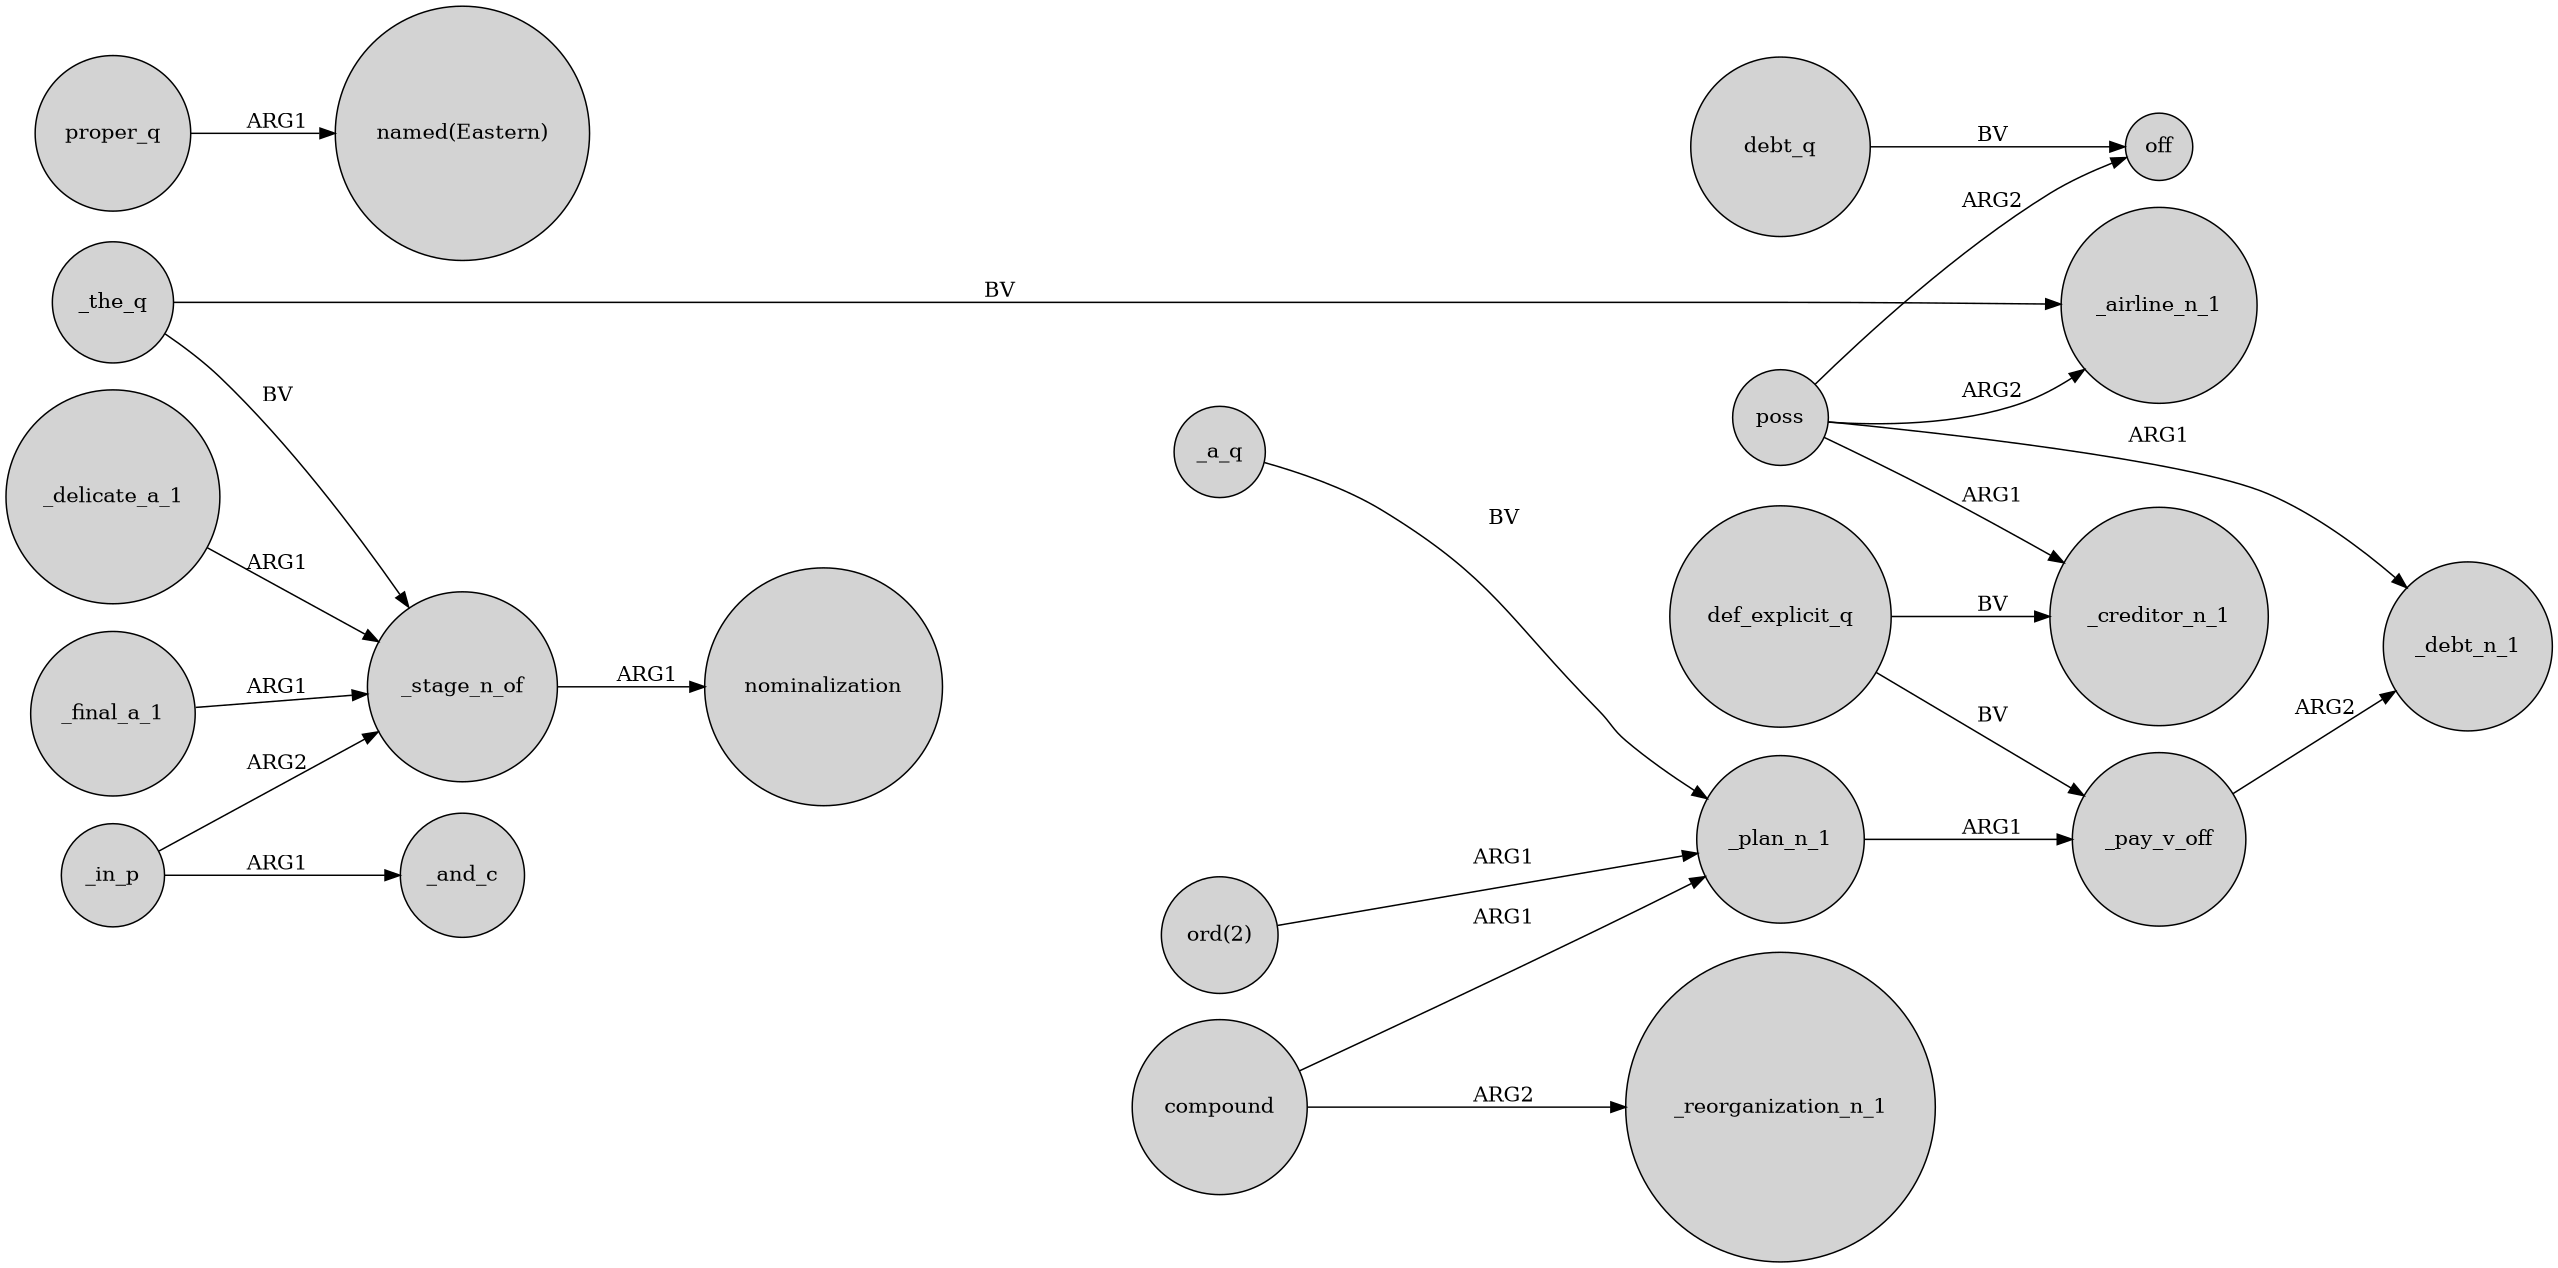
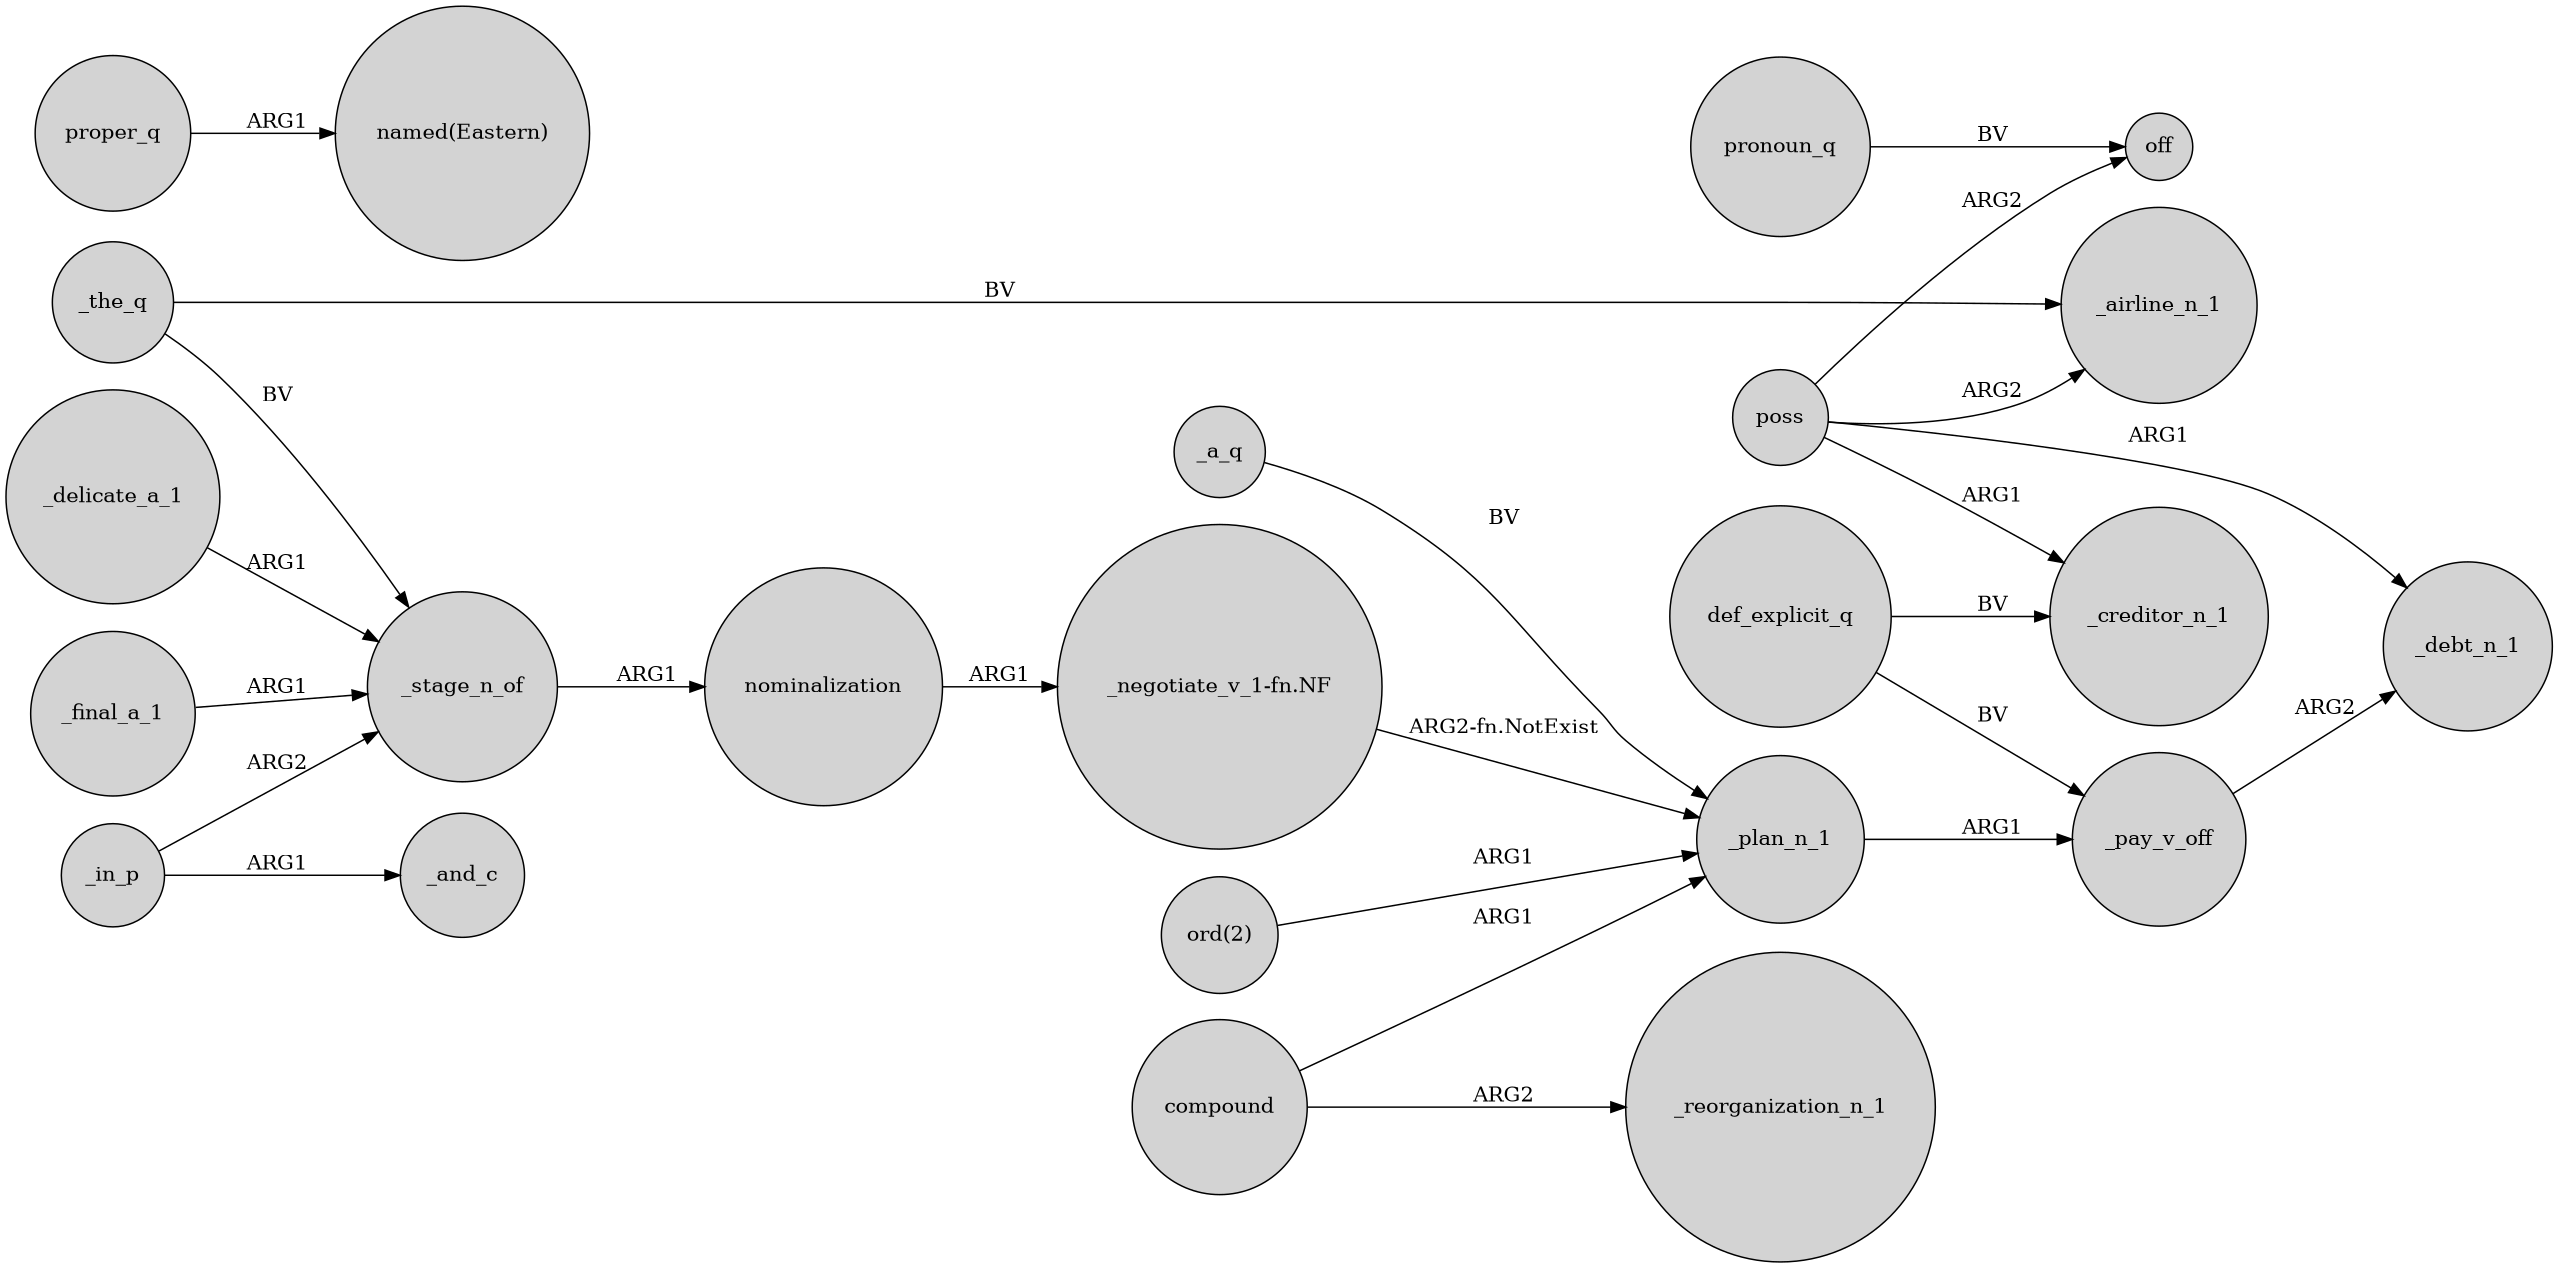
(1780, 147) -> (1780, 147)
none -> (1220, 687)
